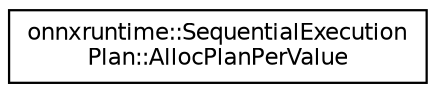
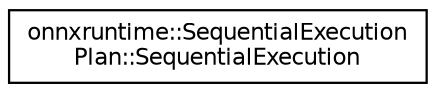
(218, 47) -> (218, 47)
